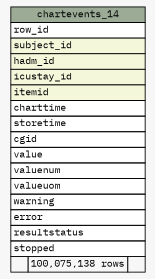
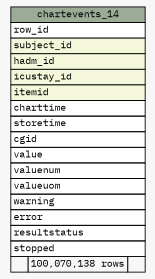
(78, 264) -> (78, 264)
